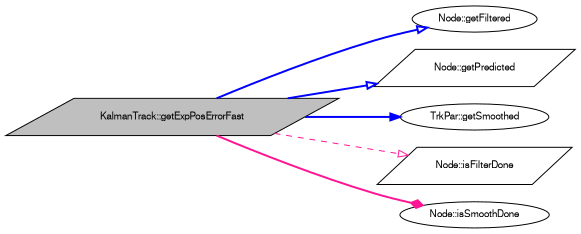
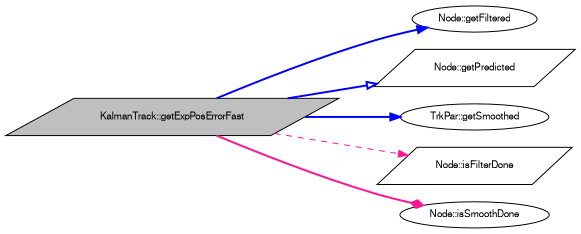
(316, 60) -> (316, 60)
(336, 144) -> (336, 144)
